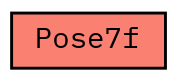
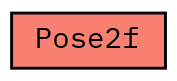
(89, 41) -> (89, 41)
